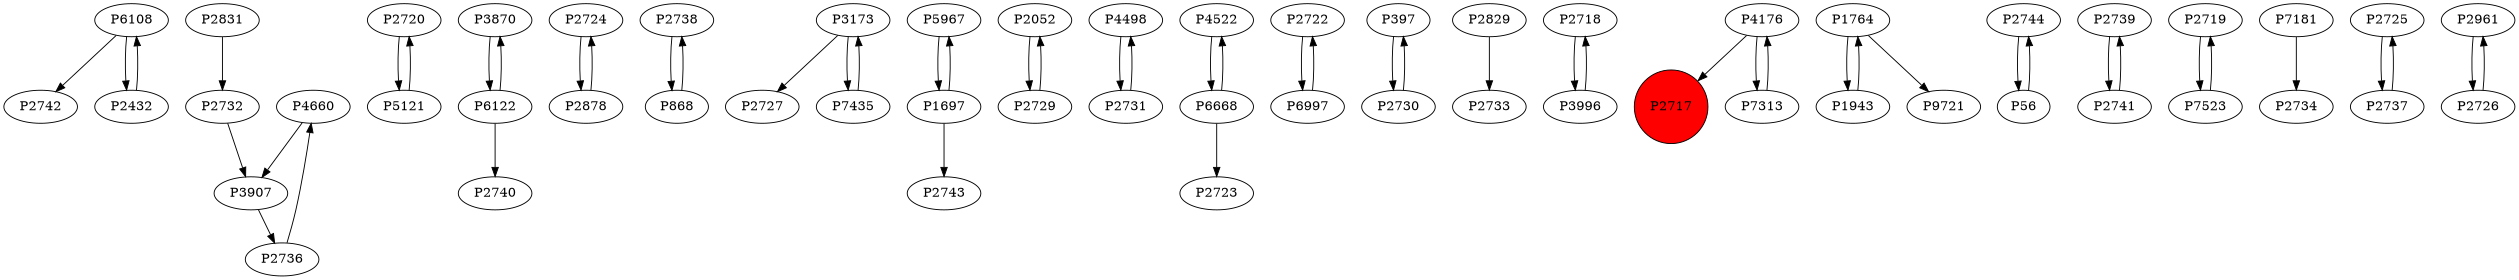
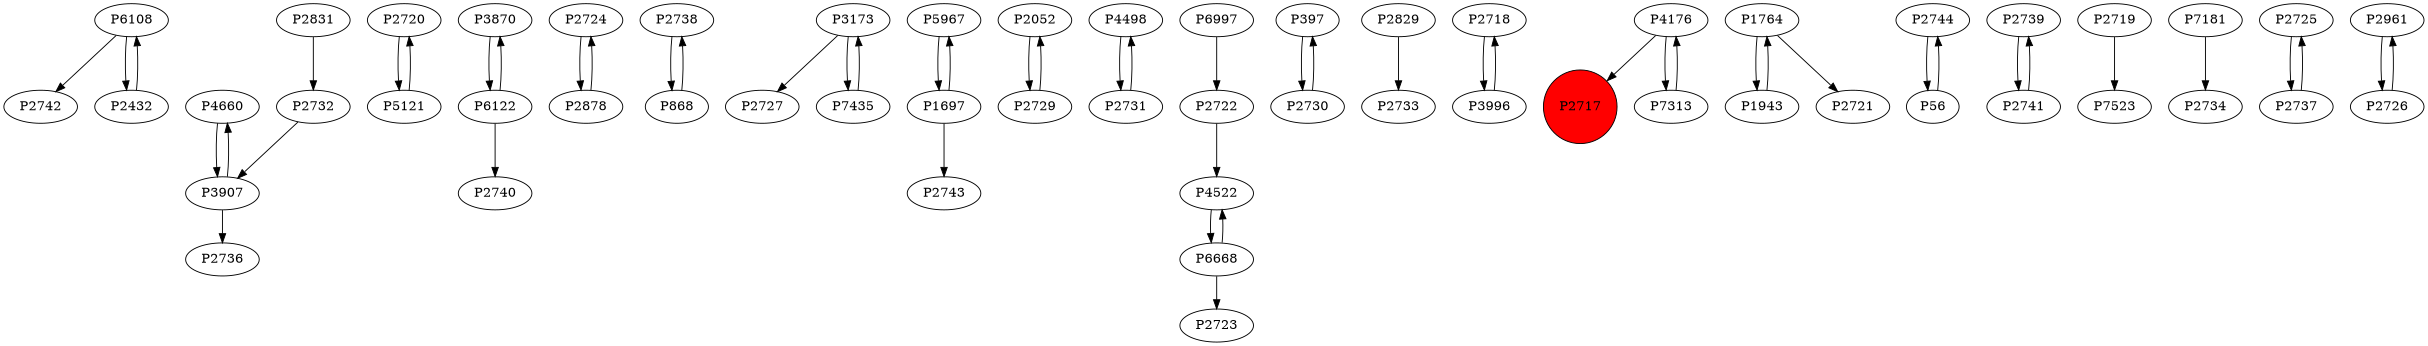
(1301, 59) -> (1217, 145)
(2212, 68) -> none
(1944, 107) -> (1853, 107)
(300, 188) -> (229, 155)
